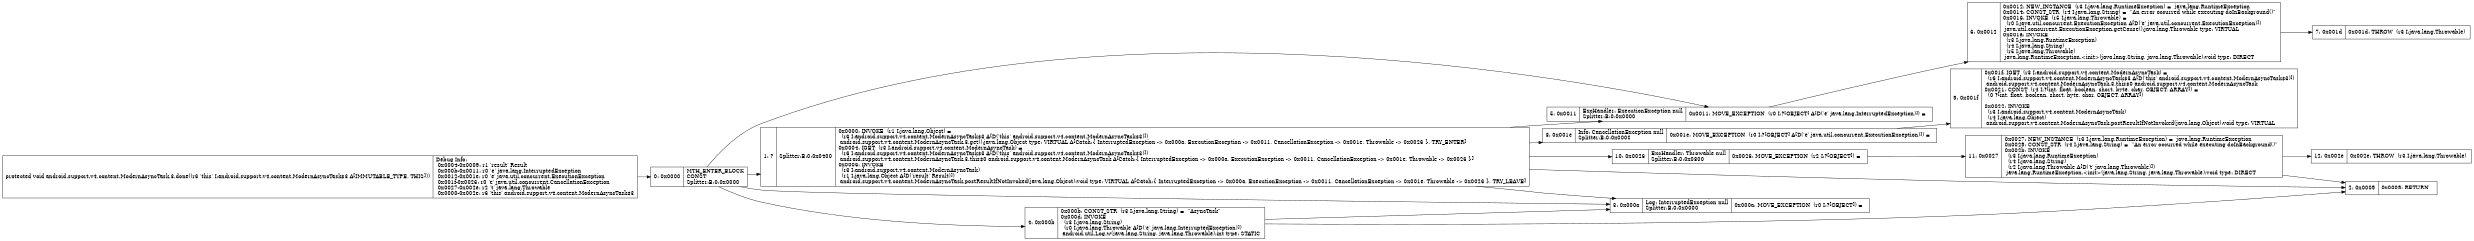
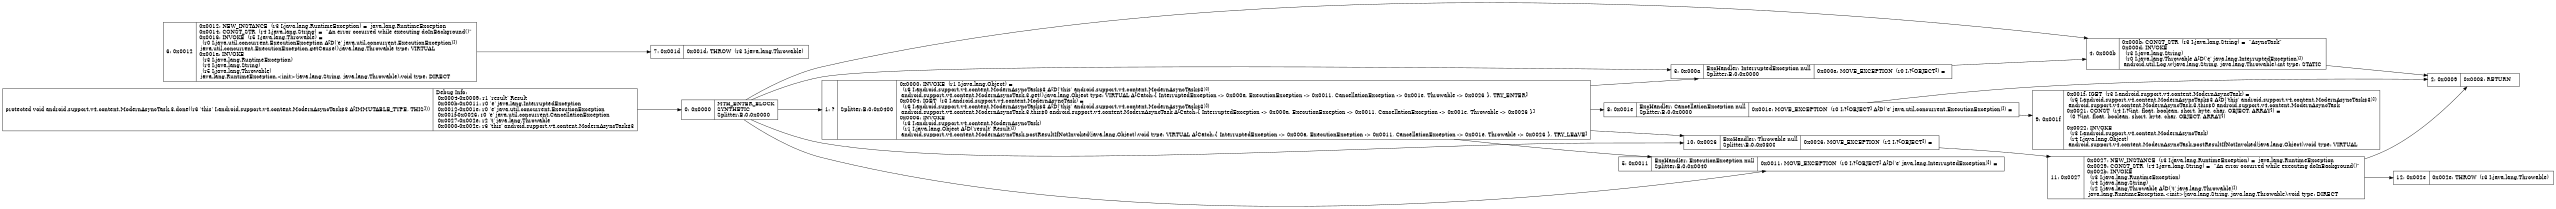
(1867, 84) -> none
(1609, 117) -> (1681, 167)
(1621, 132) -> (1693, 107)
none -> (1213, 154)
(697, 177) -> (734, 110)
(1935, 181) -> (2145, 82)
(2408, 188) -> (2490, 80)
(1687, 203) -> (1759, 69)
(1436, 214) -> (2017, 62)
